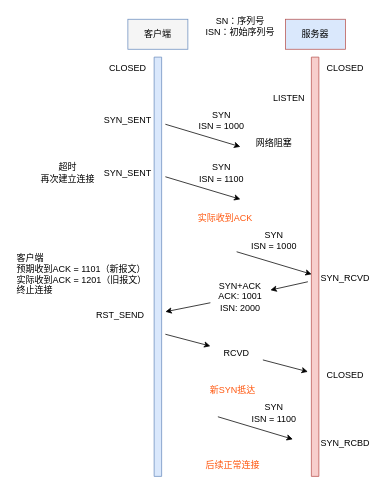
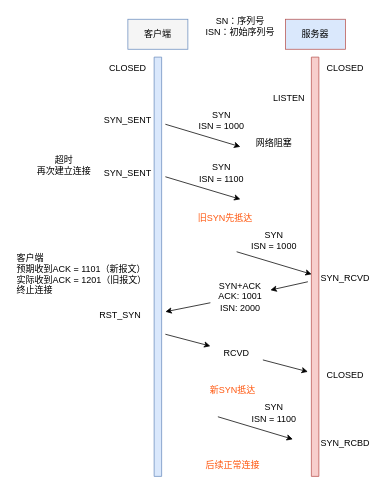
(68, 173) -> (64, 165)
(225, 218) -> (225, 218)
(120, 315) -> (120, 315)
